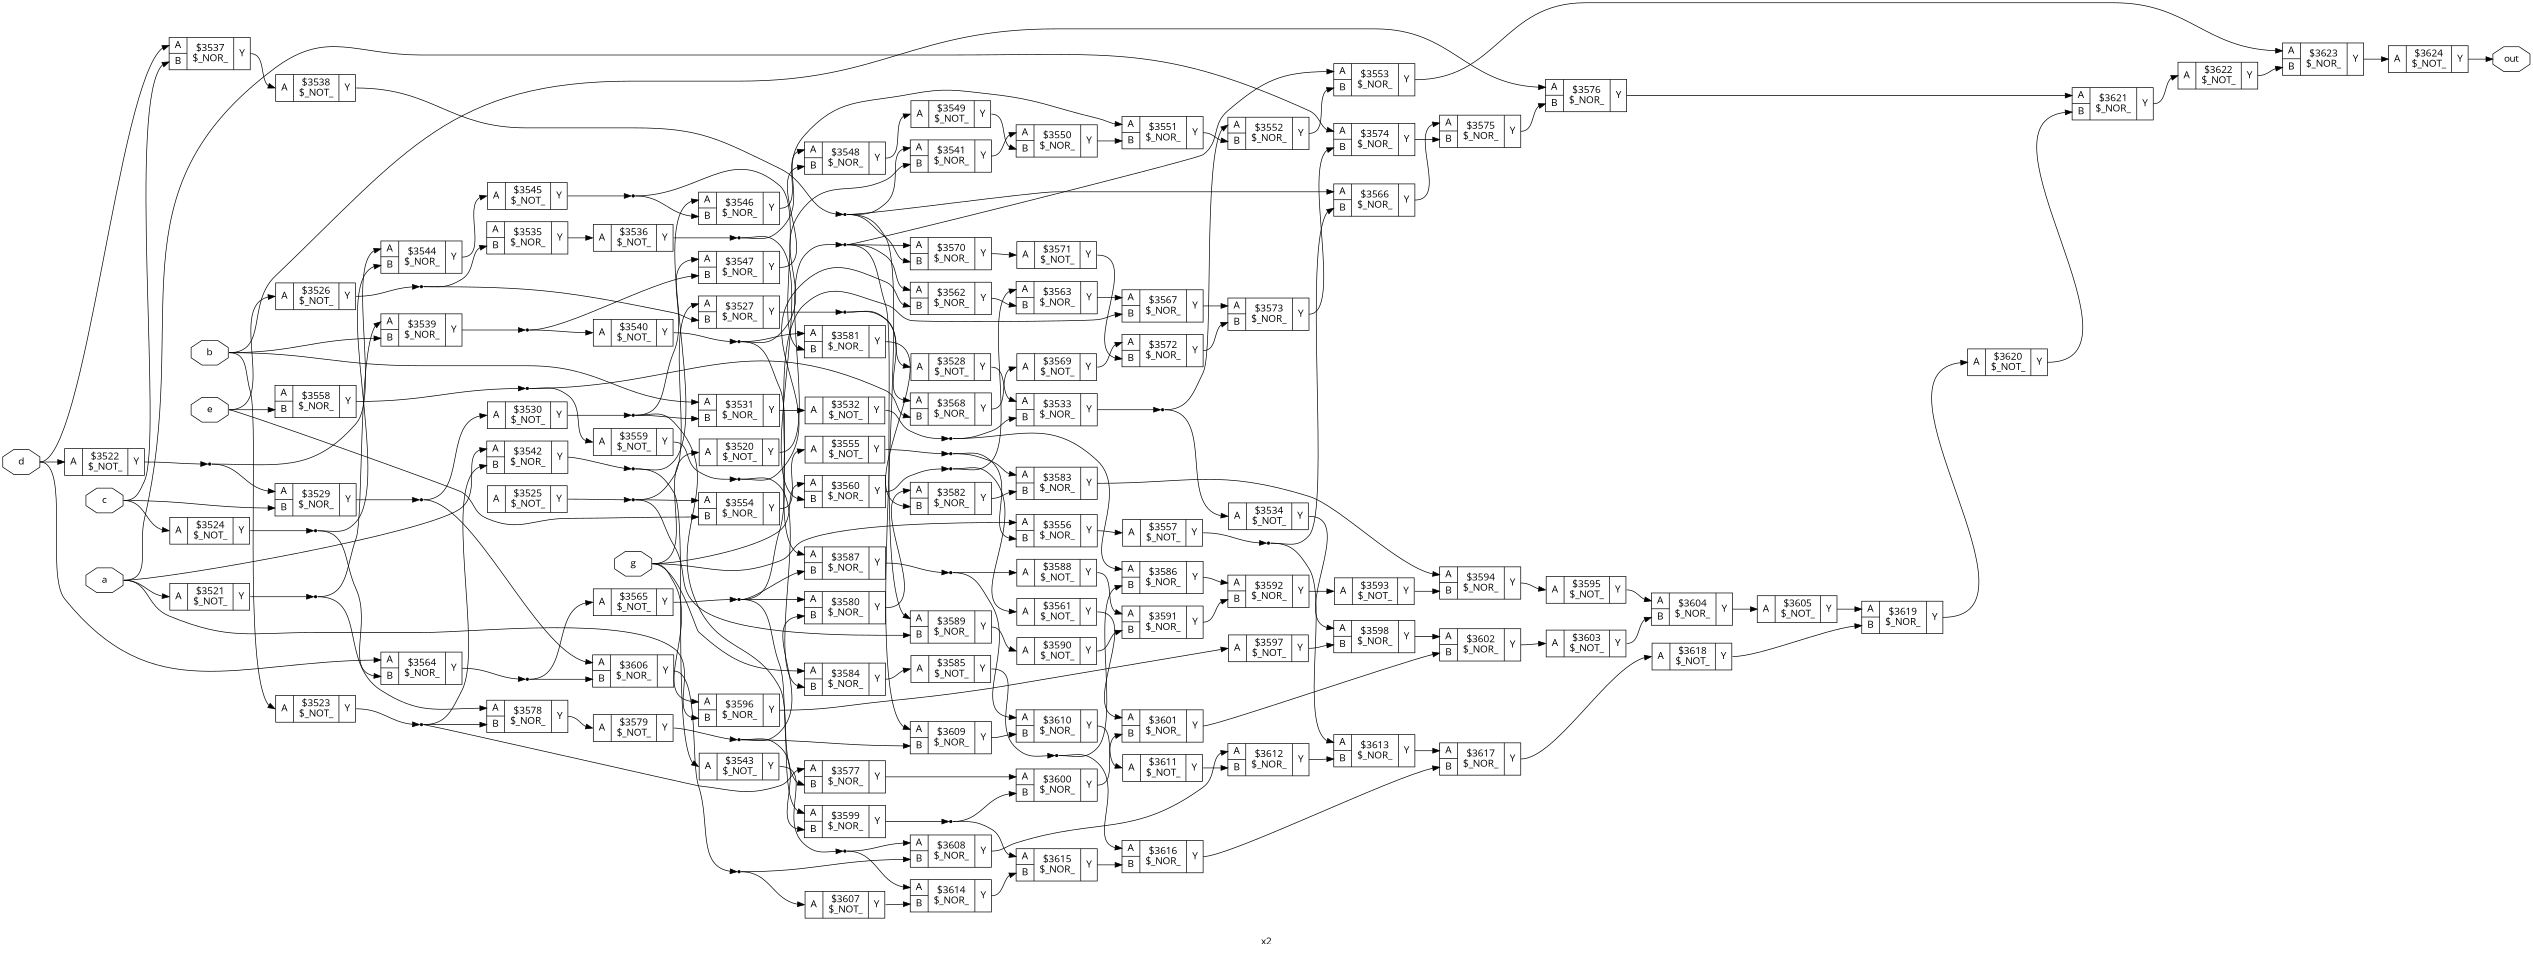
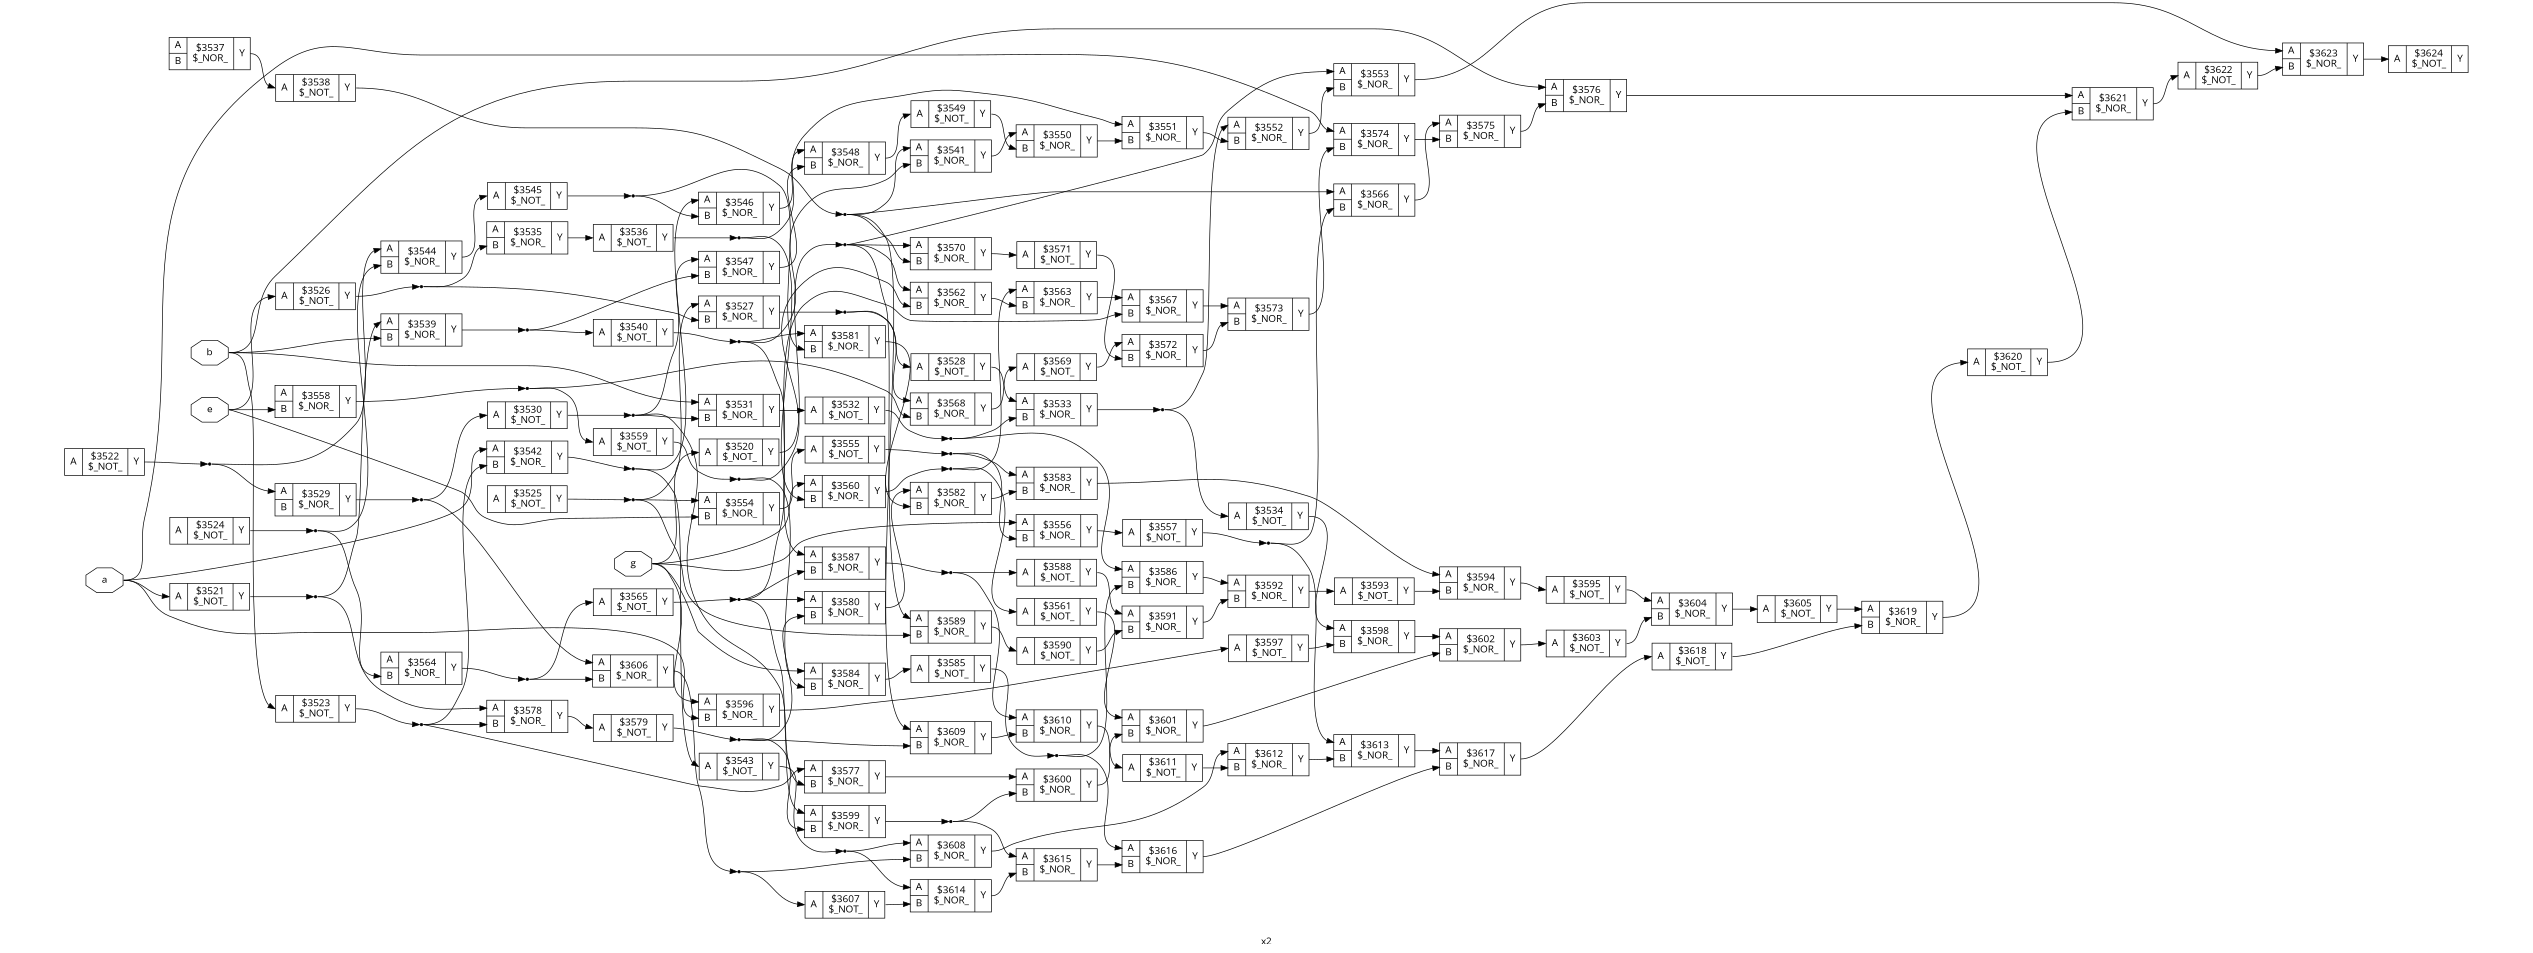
(2511, 59) -> none
(21, 462) -> none
(104, 500) -> none
